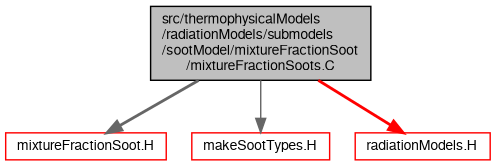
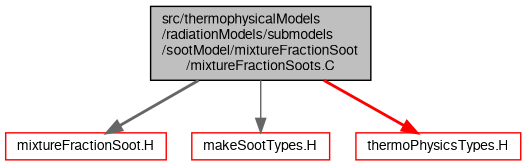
(423, 146) -> (438, 146)
